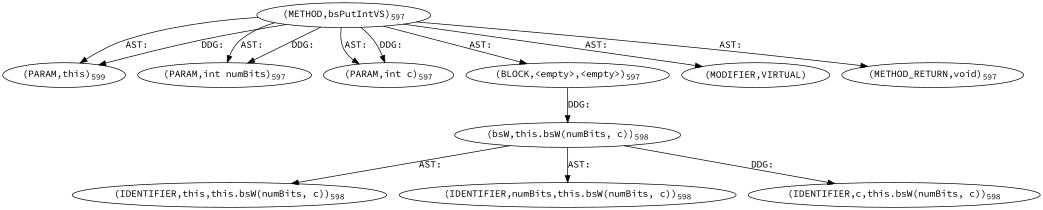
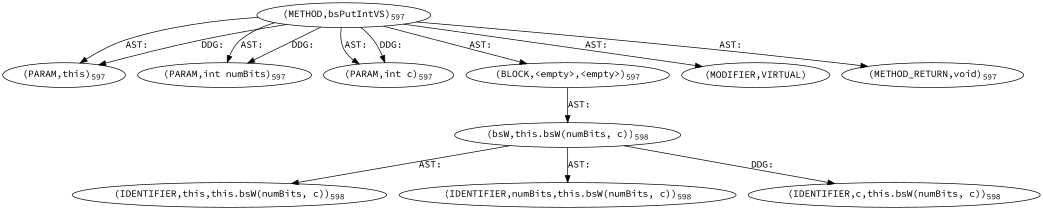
(99, 74) -> (99, 74)
(582, 105) -> (582, 105)
